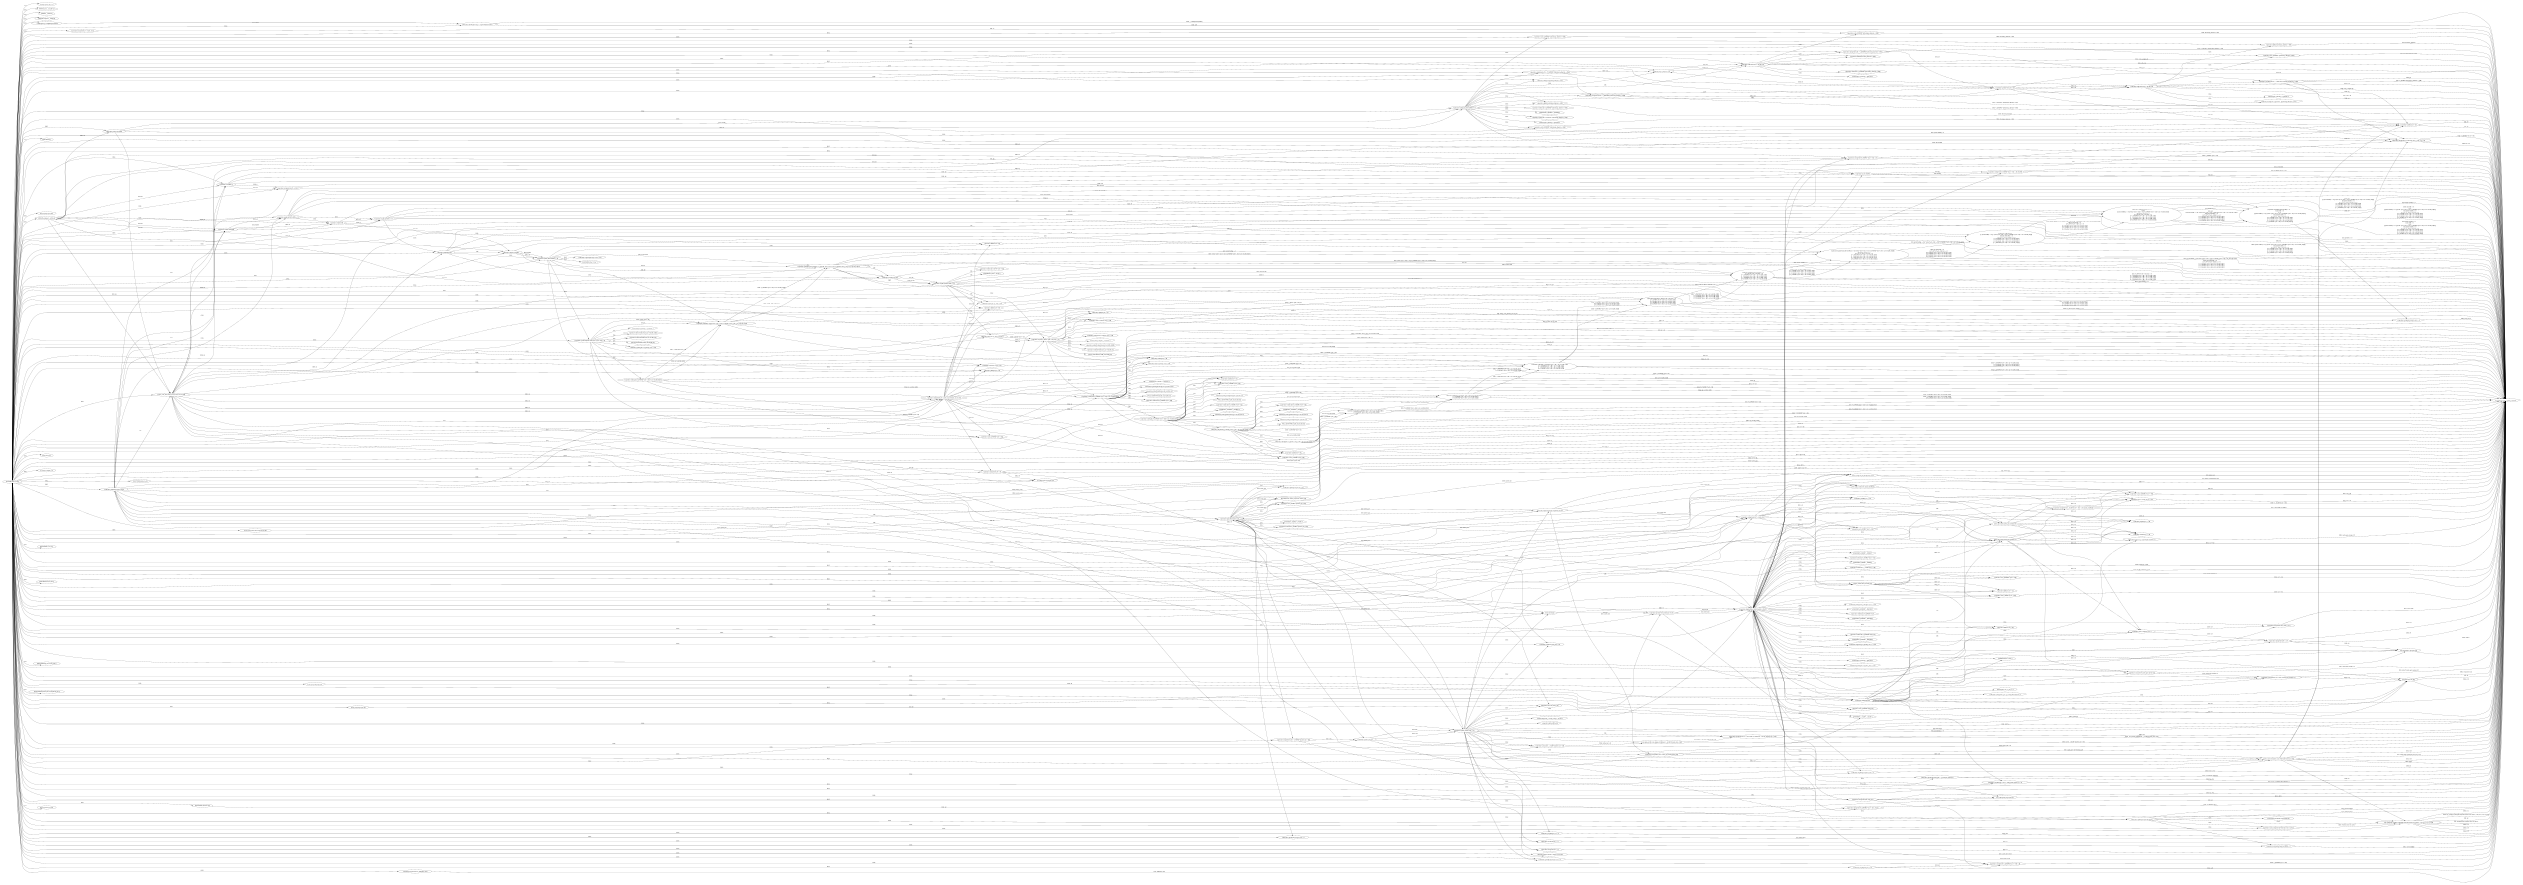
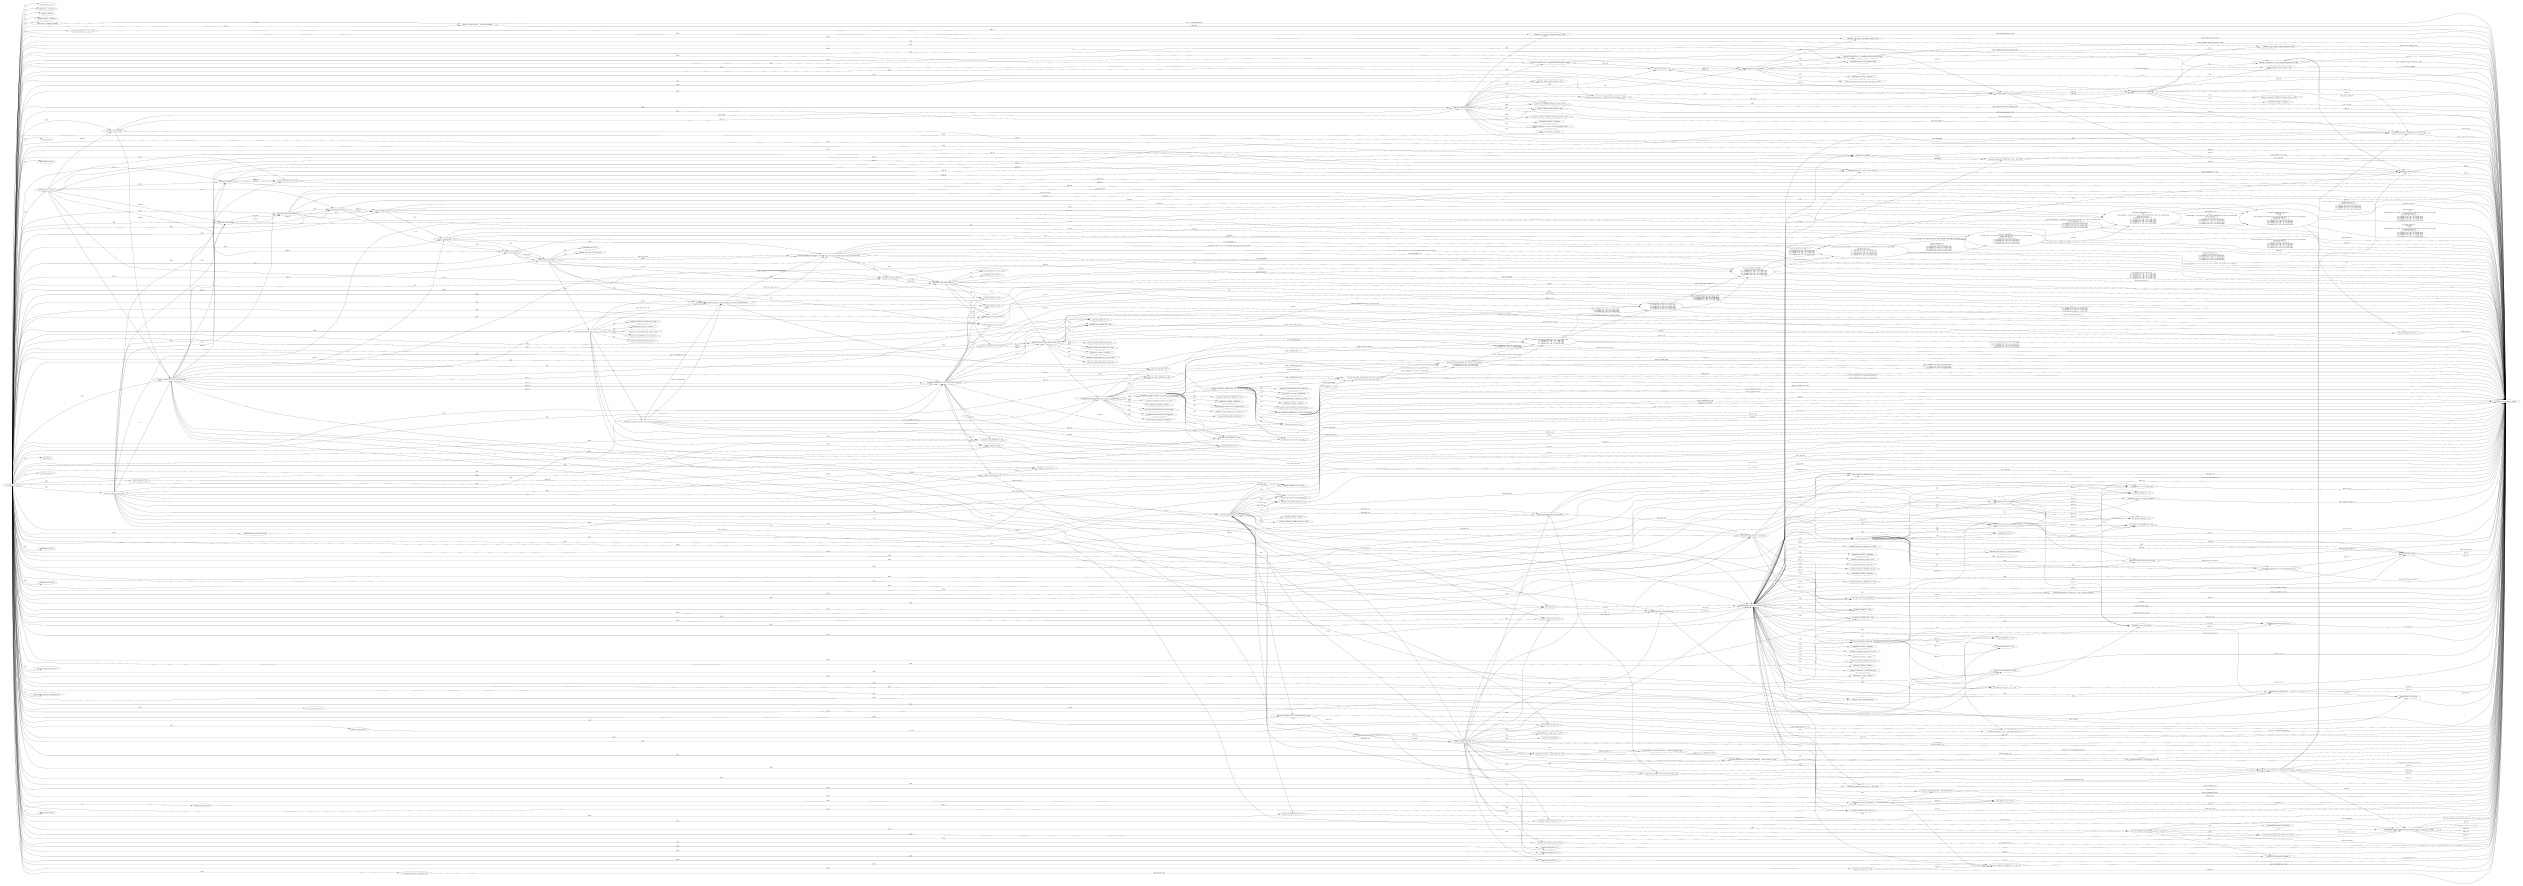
(808, 760) -> (922, 695)
